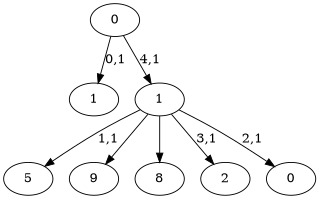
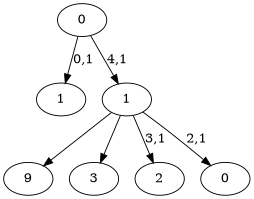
(28, 179) -> none
(160, 179) -> (94, 179)
